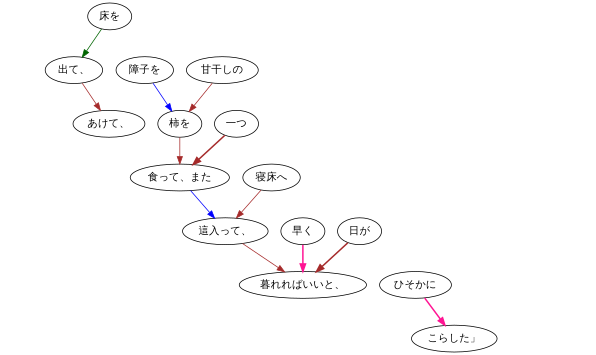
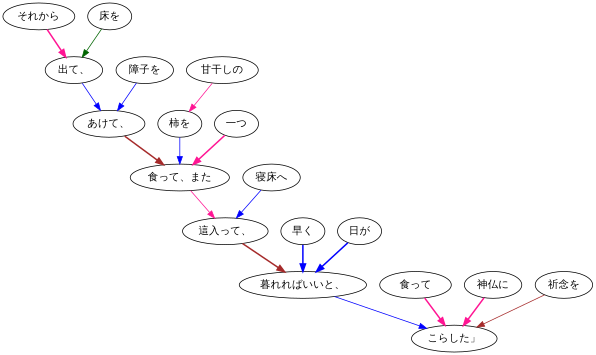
none -> (39, 16)
(89, 94) -> (89, 94)
(160, 94) -> (129, 94)
(203, 94) -> (203, 94)
(180, 147) -> (180, 147)
(212, 147) -> (212, 147)
none -> (141, 148)
(251, 201) -> (251, 201)
(200, 202) -> (200, 202)
(303, 254) -> (303, 254)
(335, 255) -> (335, 255)
(260, 256) -> (260, 256)
(416, 285) -> (416, 285)
none -> (493, 285)
none -> (564, 285)
none -> (377, 311)
